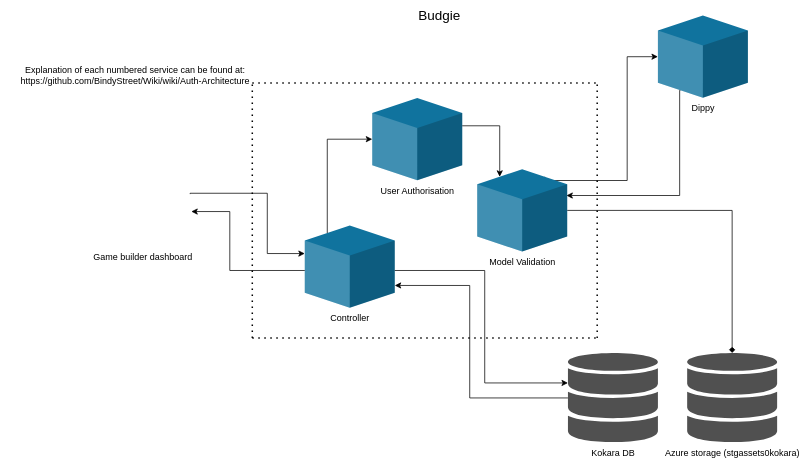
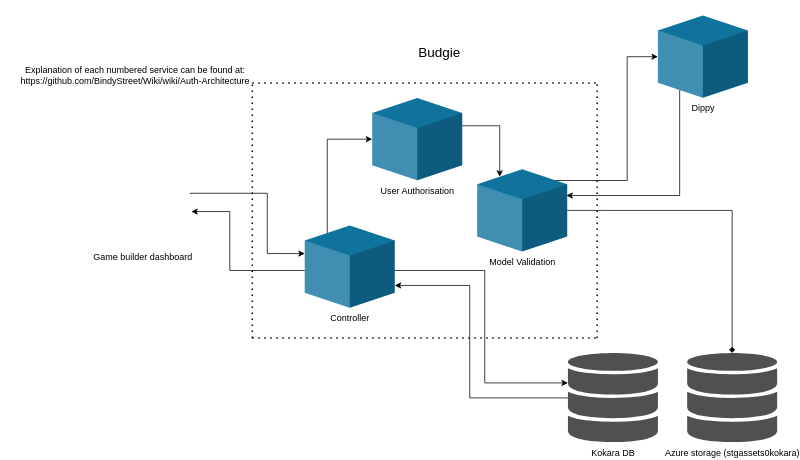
(440, 15) -> (440, 53)
